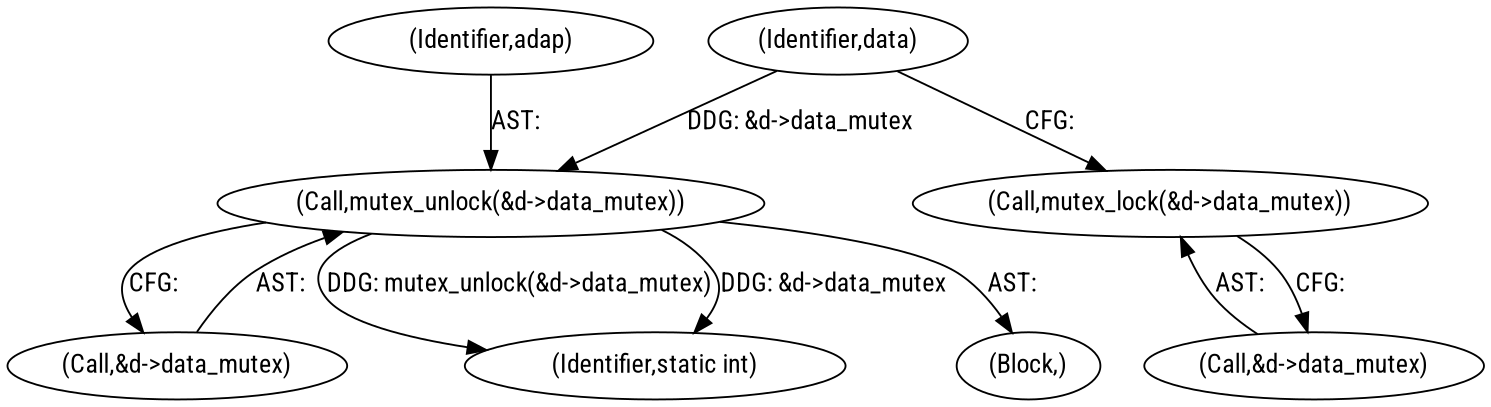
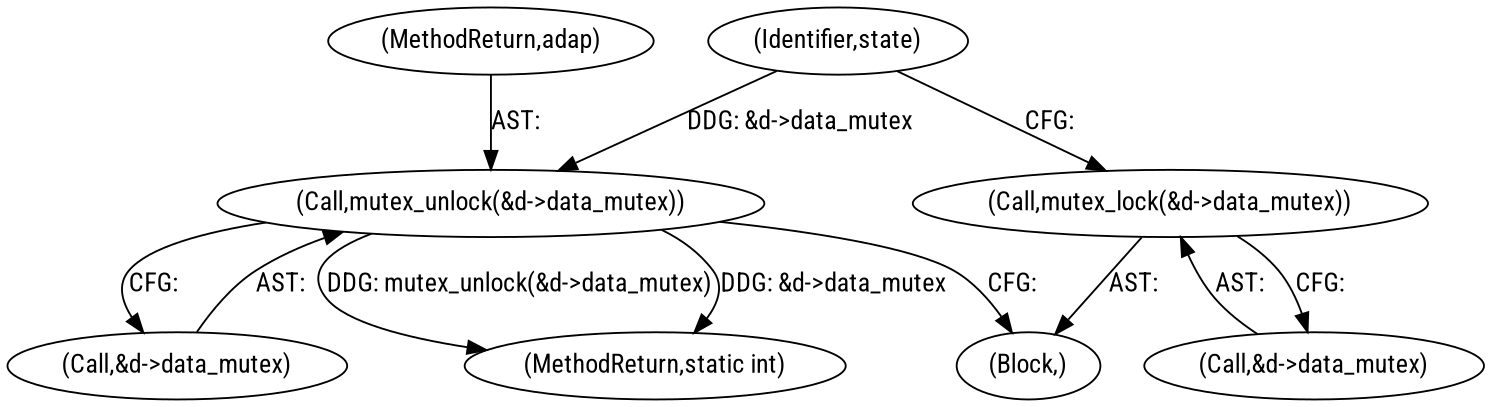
(491, 41) -> (491, 41)
(838, 41) -> (838, 41)
none -> (1105, 278)
(1015, 285) -> (1015, 285)
(655, 366) -> (655, 366)
